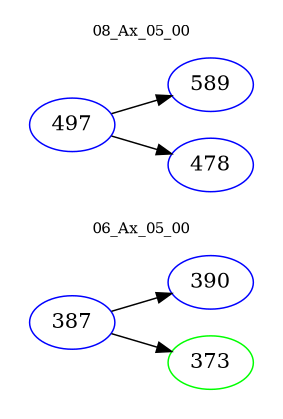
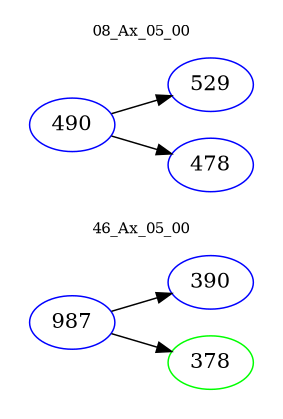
(211, 85) -> (211, 85)
(72, 125) -> (72, 125)
(141, 230) -> (141, 230)
(72, 322) -> (72, 322)
(211, 363) -> (211, 363)
